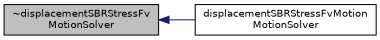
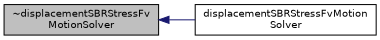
(286, 20) -> (286, 20)
